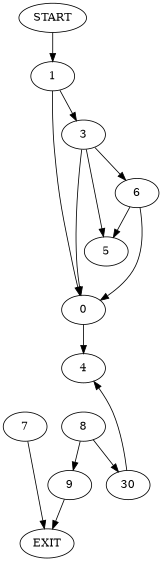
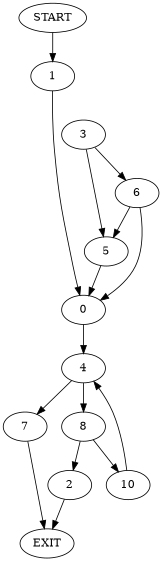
(66, 102) -> none
(76, 218) -> (96, 277)
none -> (84, 393)
none -> (57, 395)
(70, 485) -> (70, 485)
(128, 485) -> (128, 485)
